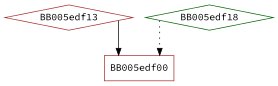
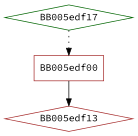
(209, 18) -> (69, 18)
(119, 34) -> (69, 90)
